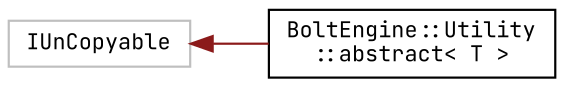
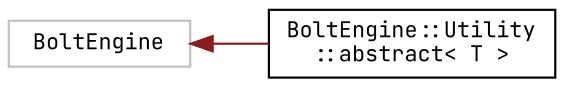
(99, 44) -> (99, 44)
